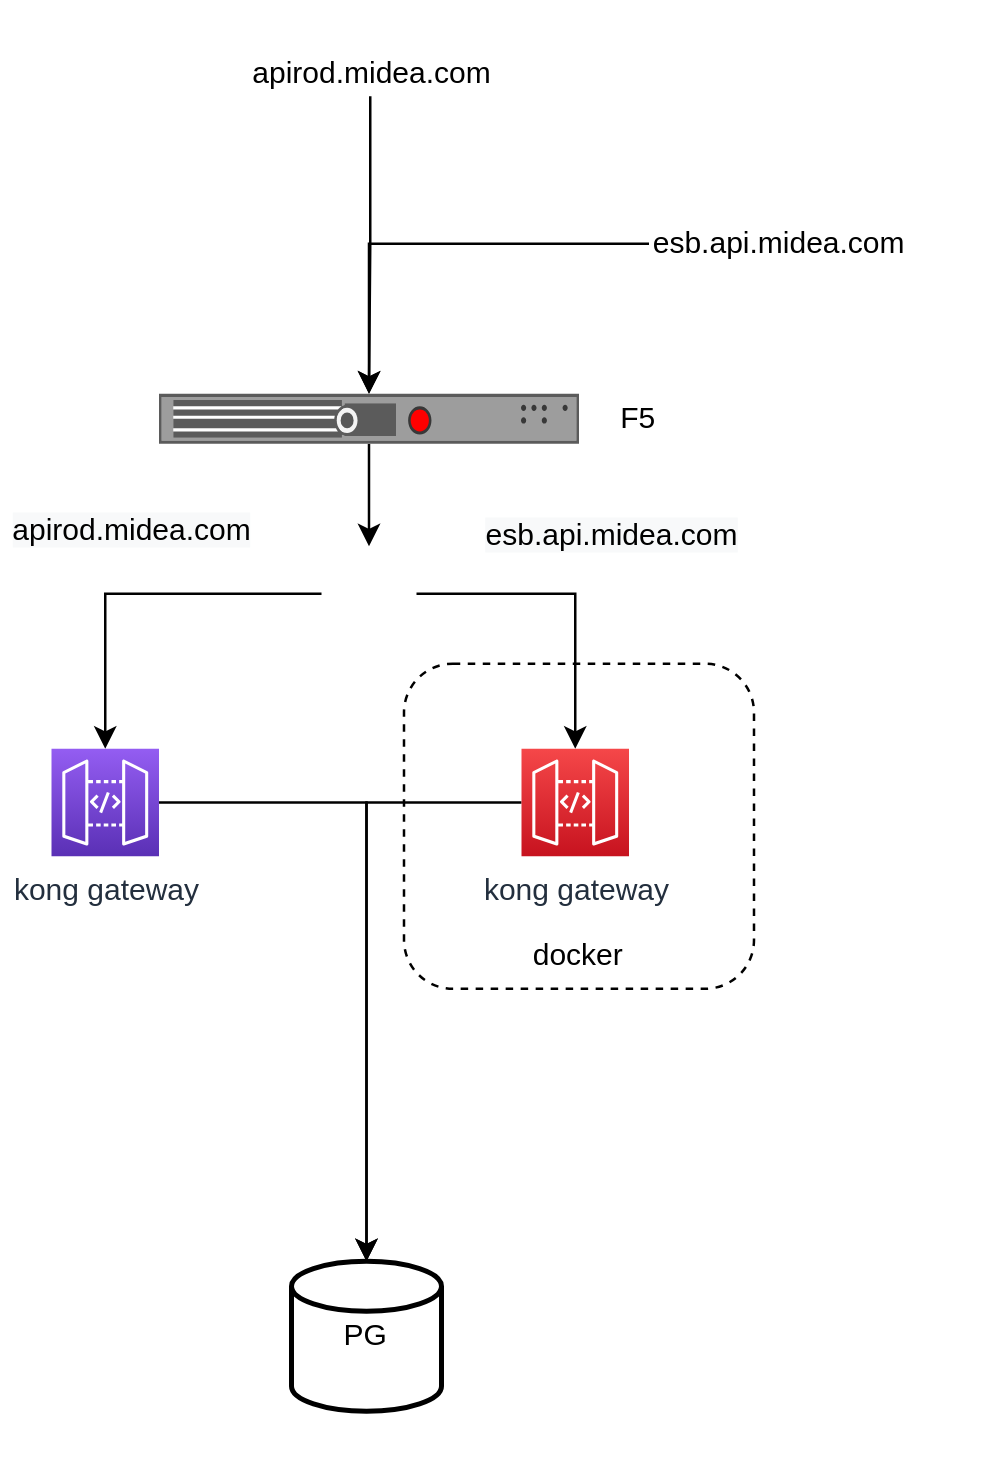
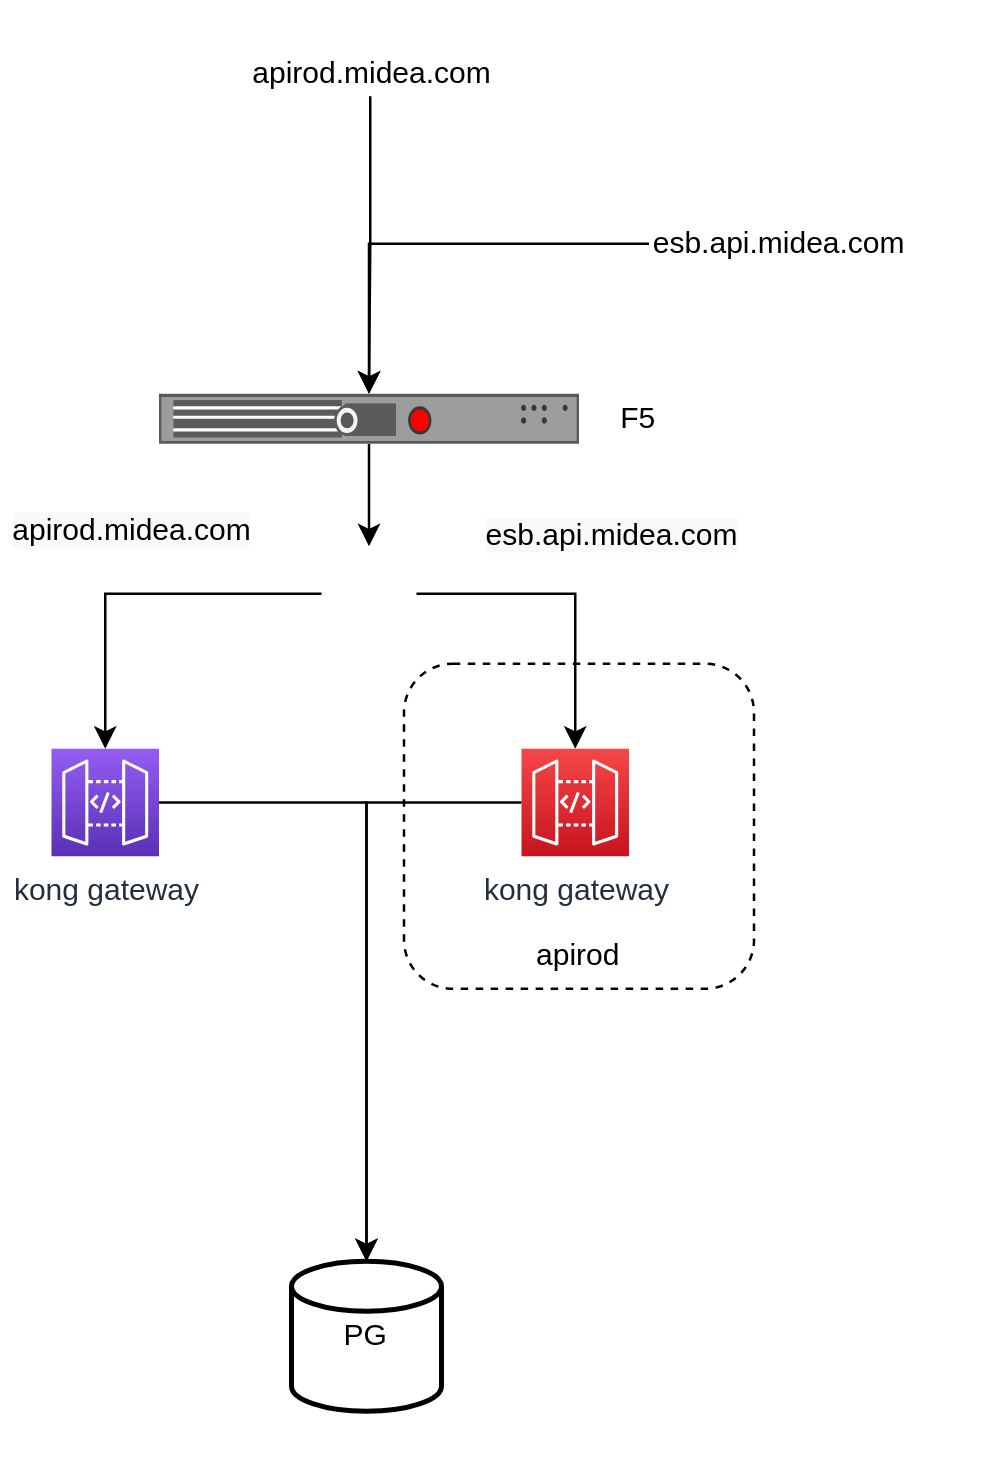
(579, 956) -> (579, 956)
